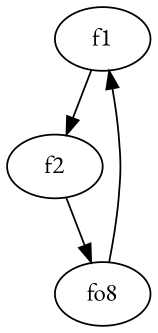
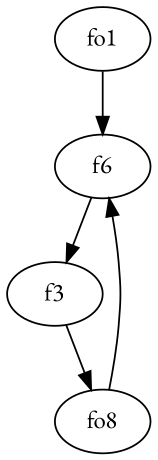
(103, 39) -> (103, 166)
none -> (103, 39)
(55, 166) -> (55, 294)
